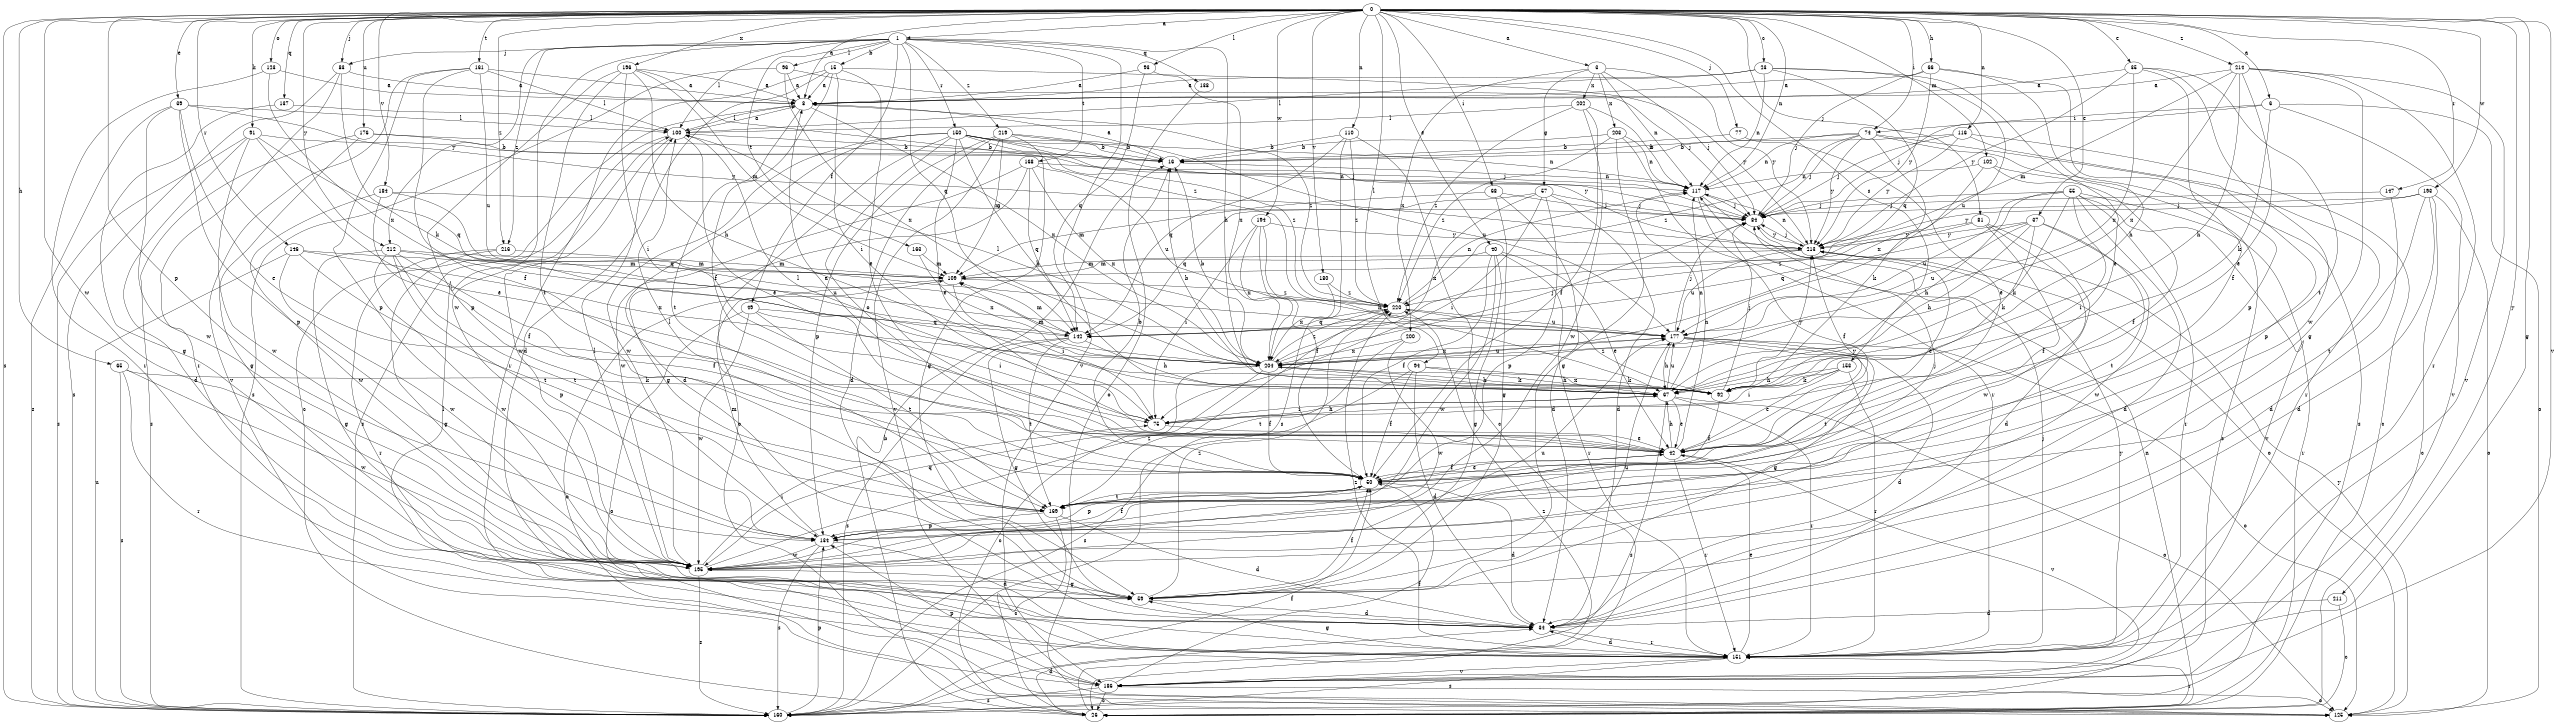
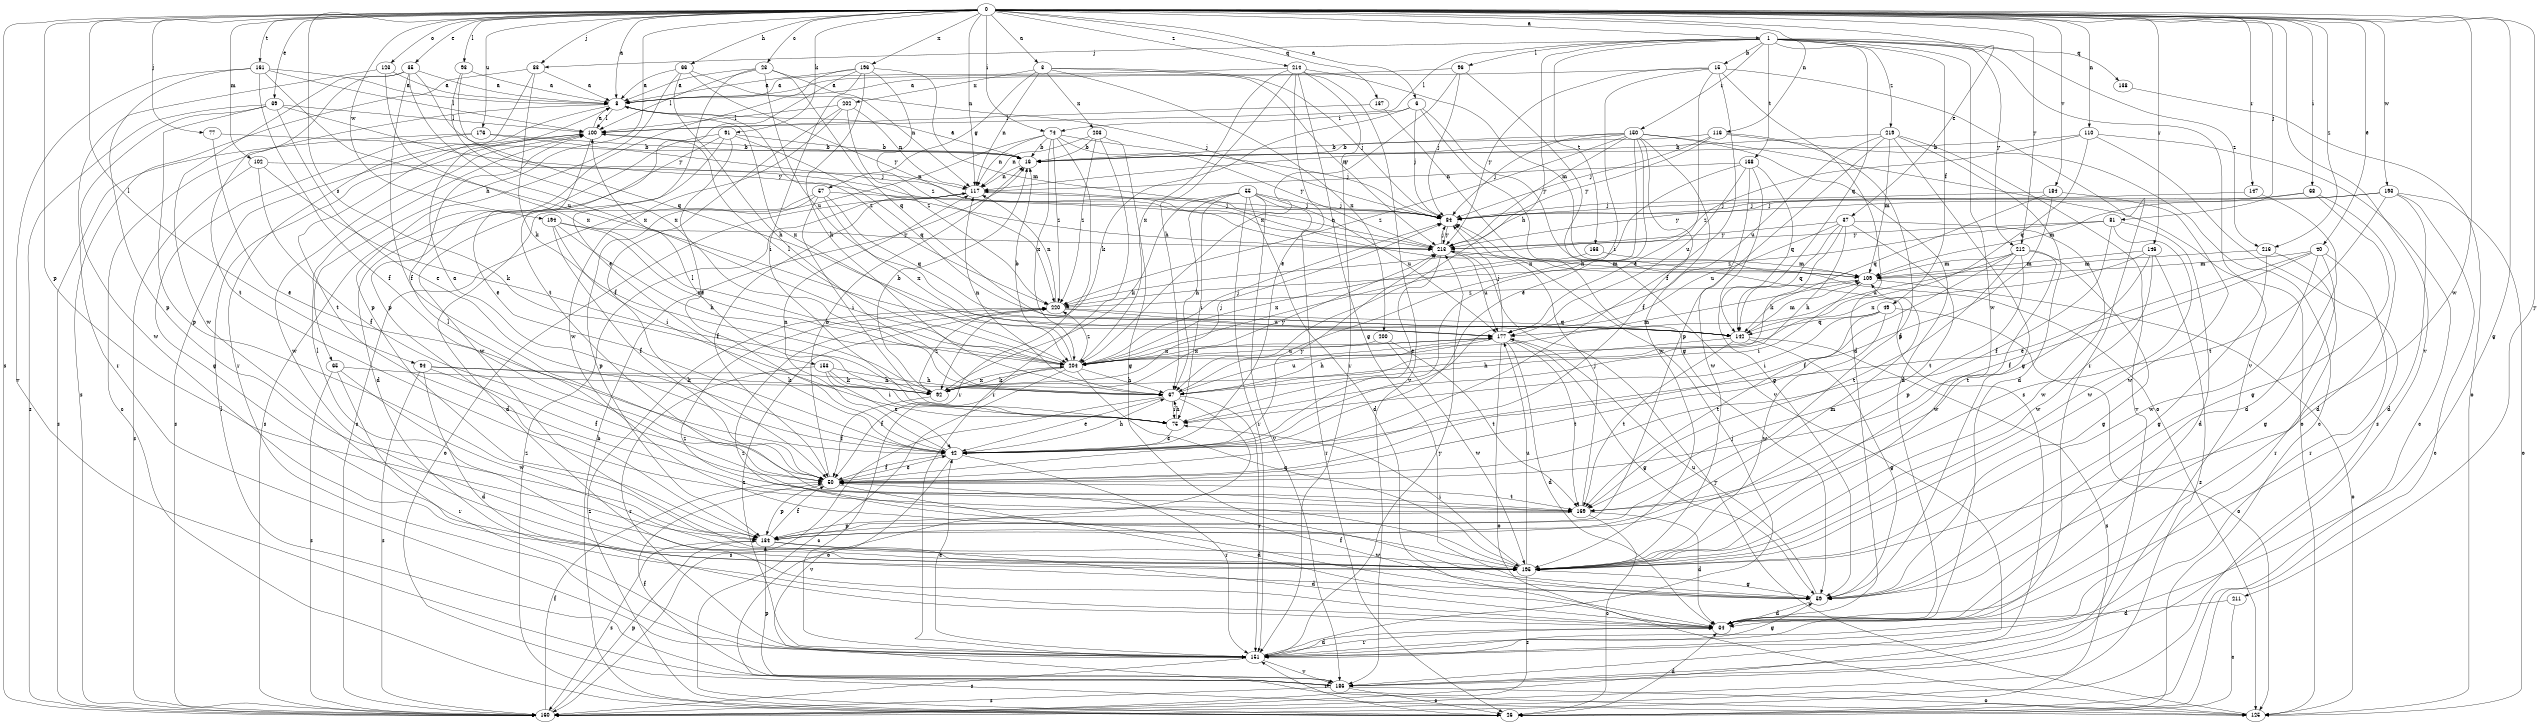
(1324, 279) -> none
(868, 308) -> (1643, 308)
(2147, 454) -> (527, 454)
(97, 483) -> (2200, 483)
